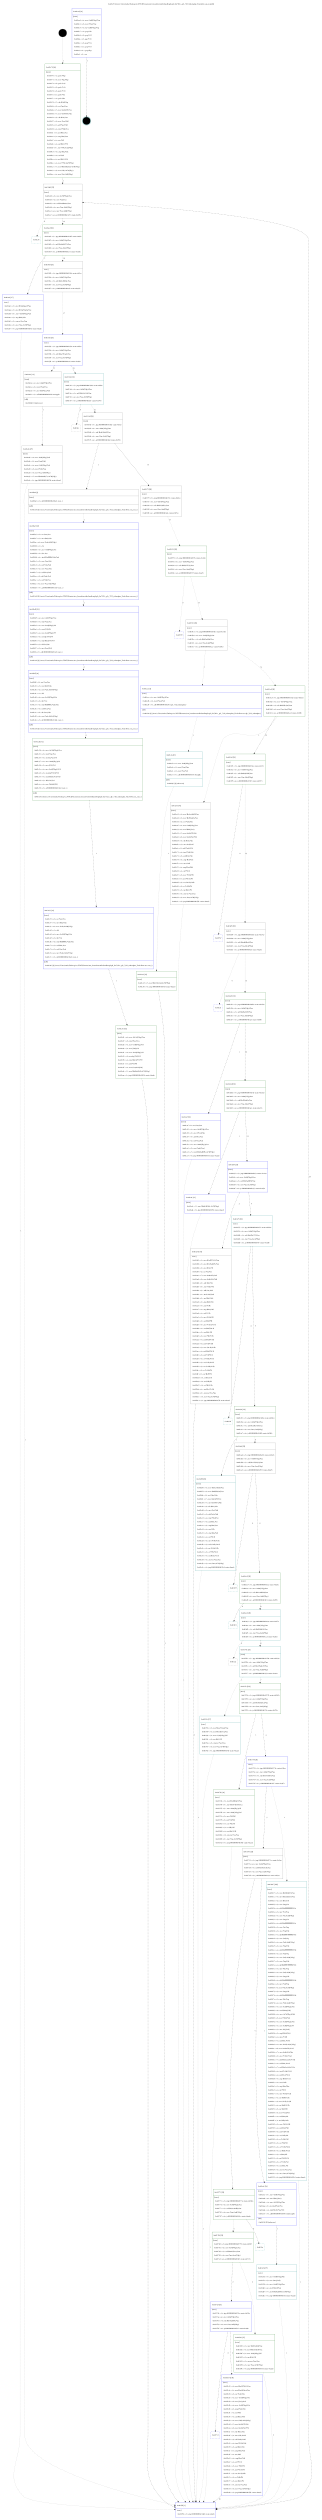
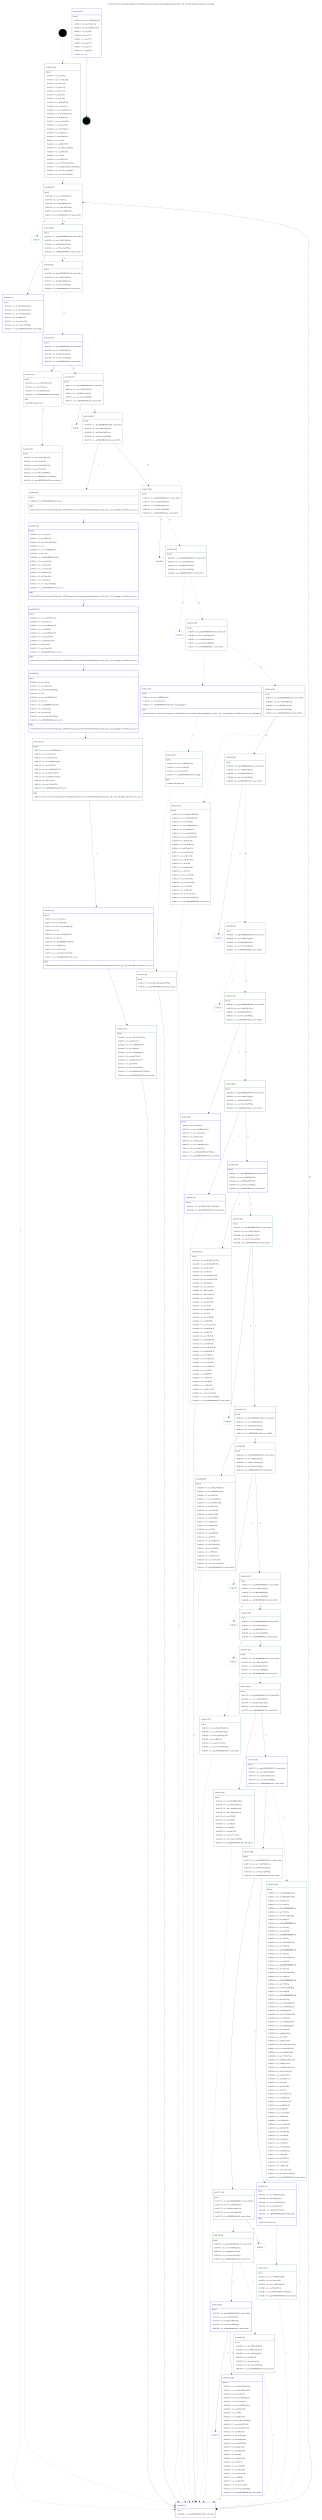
none -> (159, 561)
